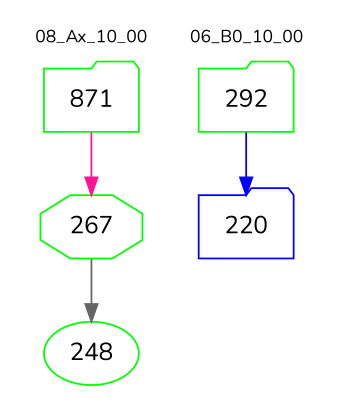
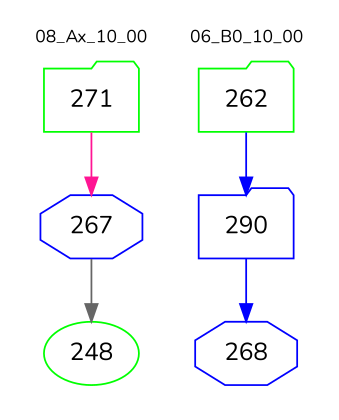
(91, 100) -> (91, 100)
(246, 100) -> (246, 100)
(91, 227) -> (91, 227)
(246, 227) -> (246, 227)
none -> (246, 353)
